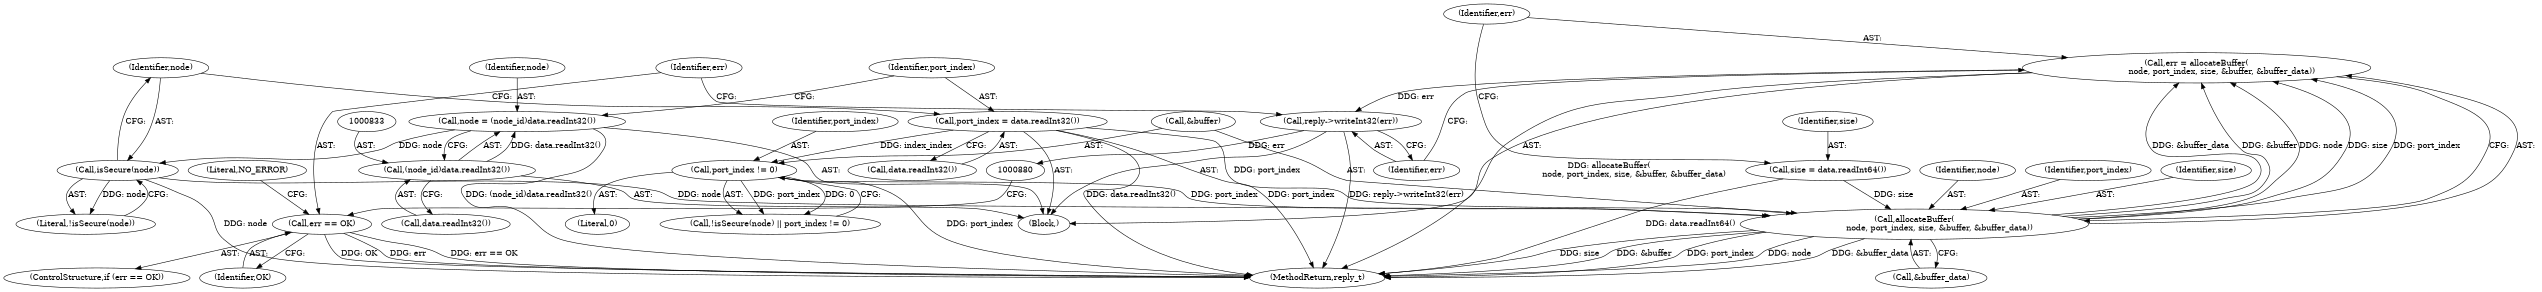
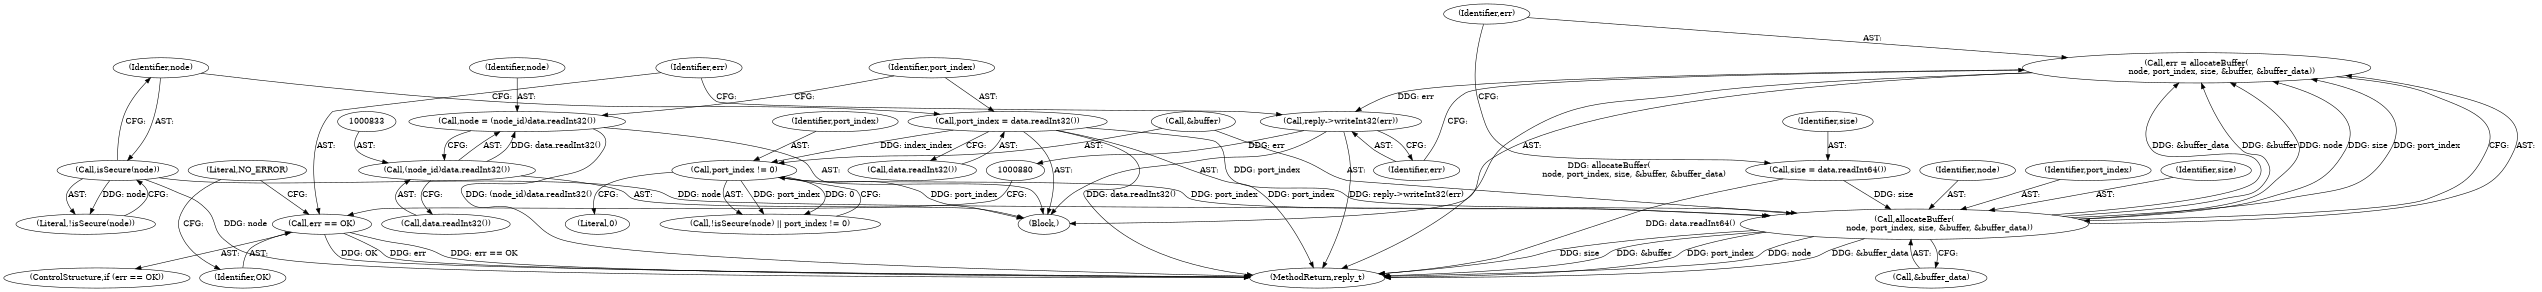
(319, 159) -> none
(609, 195) -> (609, 195)
(285, 250) -> (179, 221)
(1002, 254) -> (912, 189)
